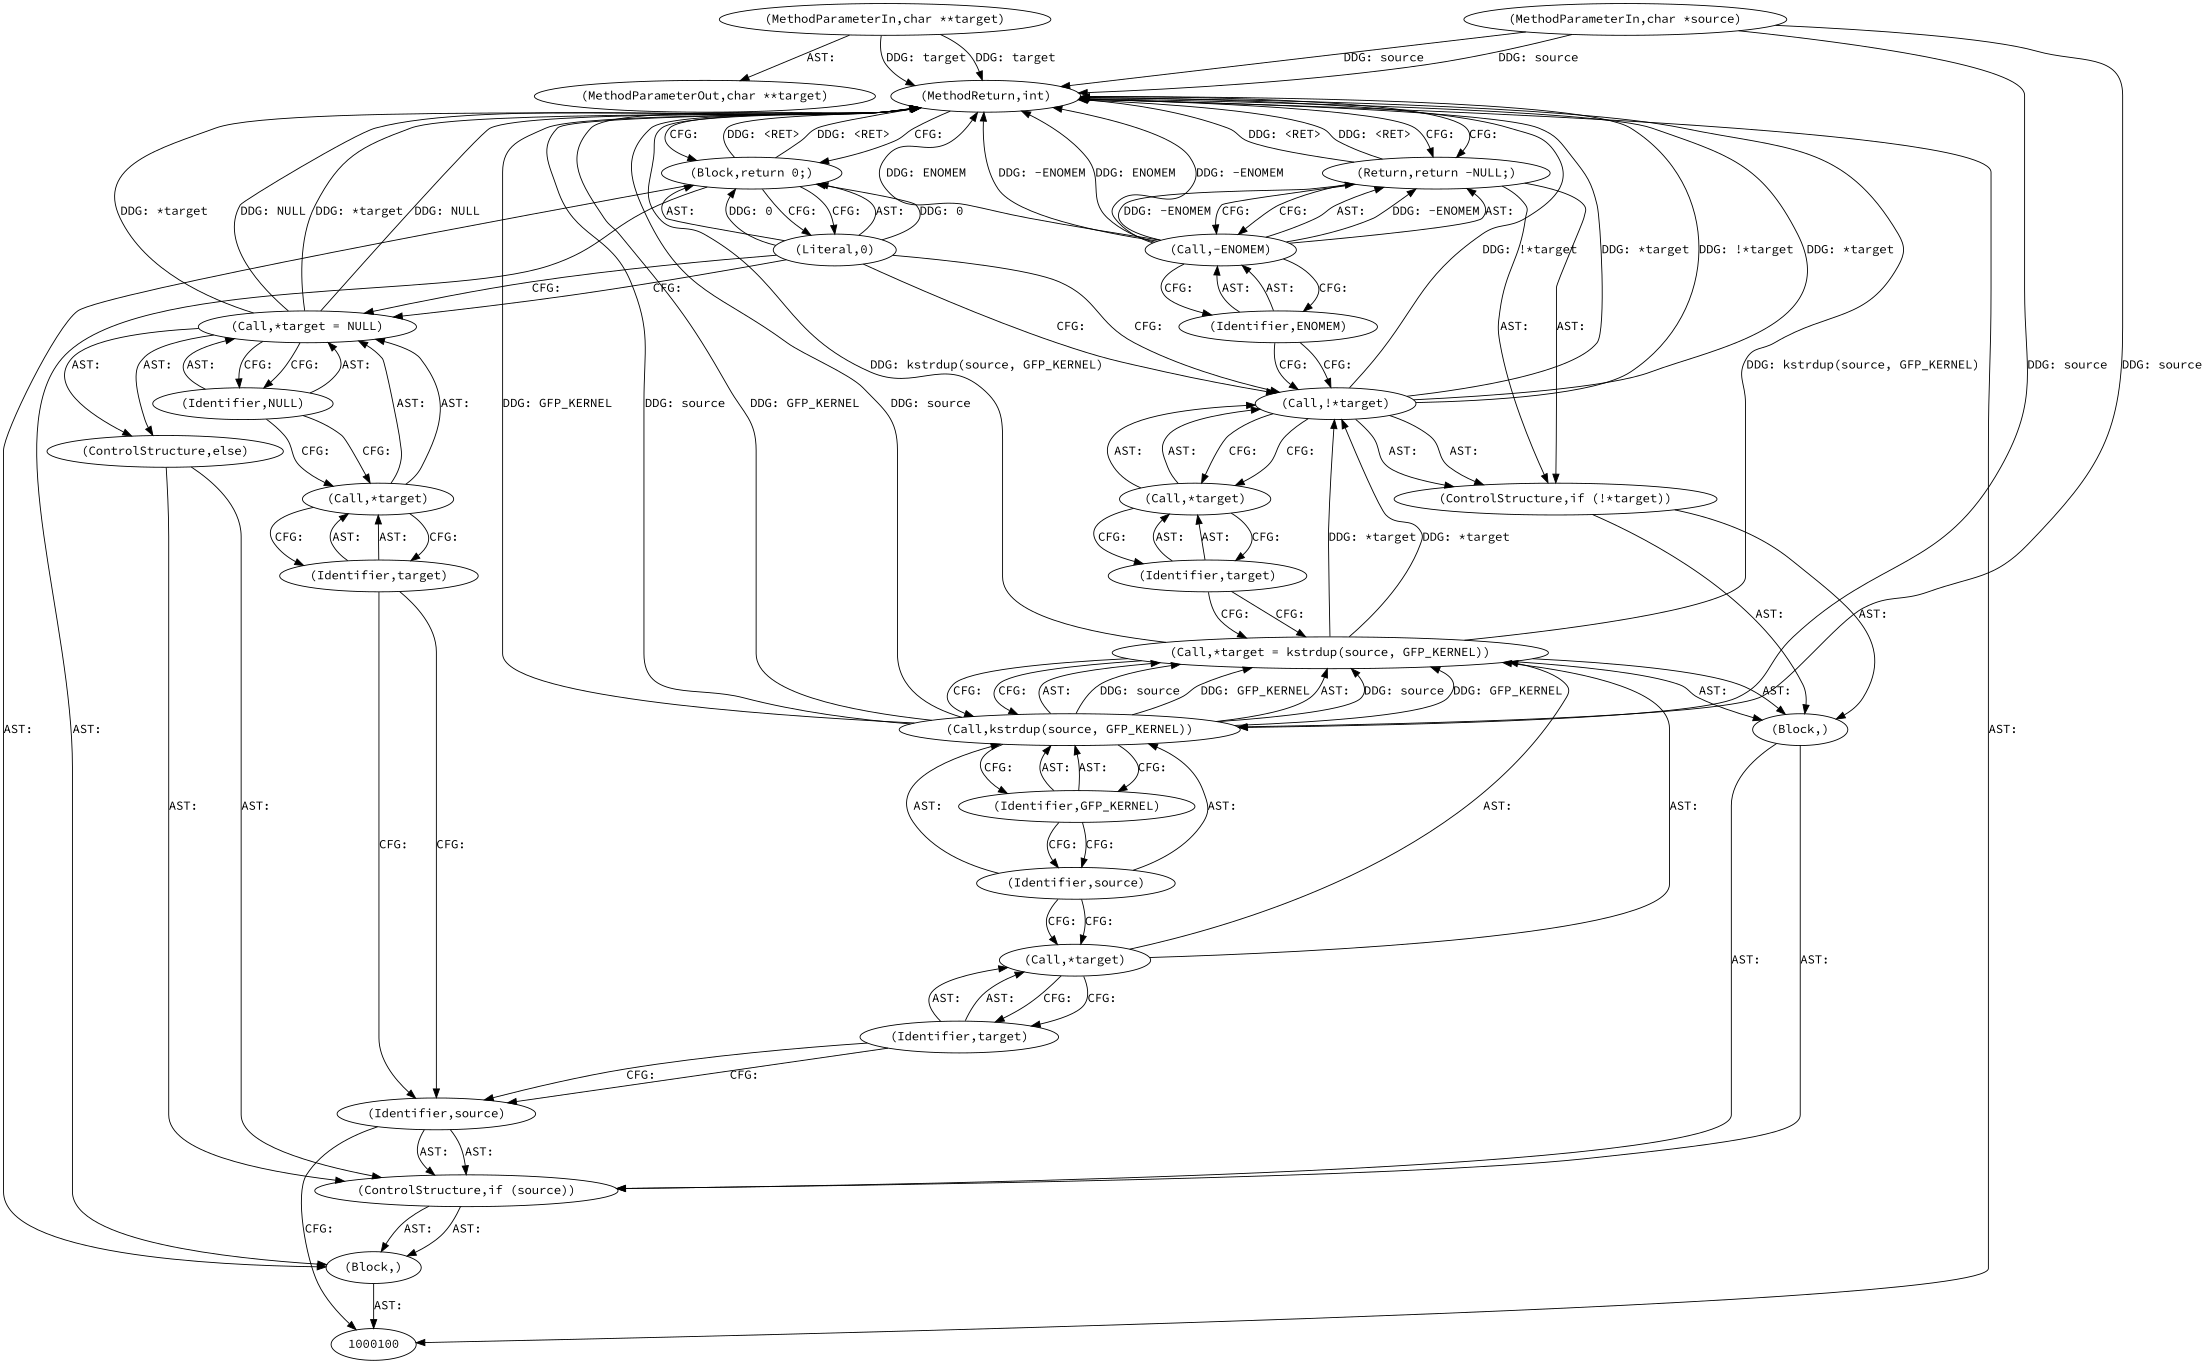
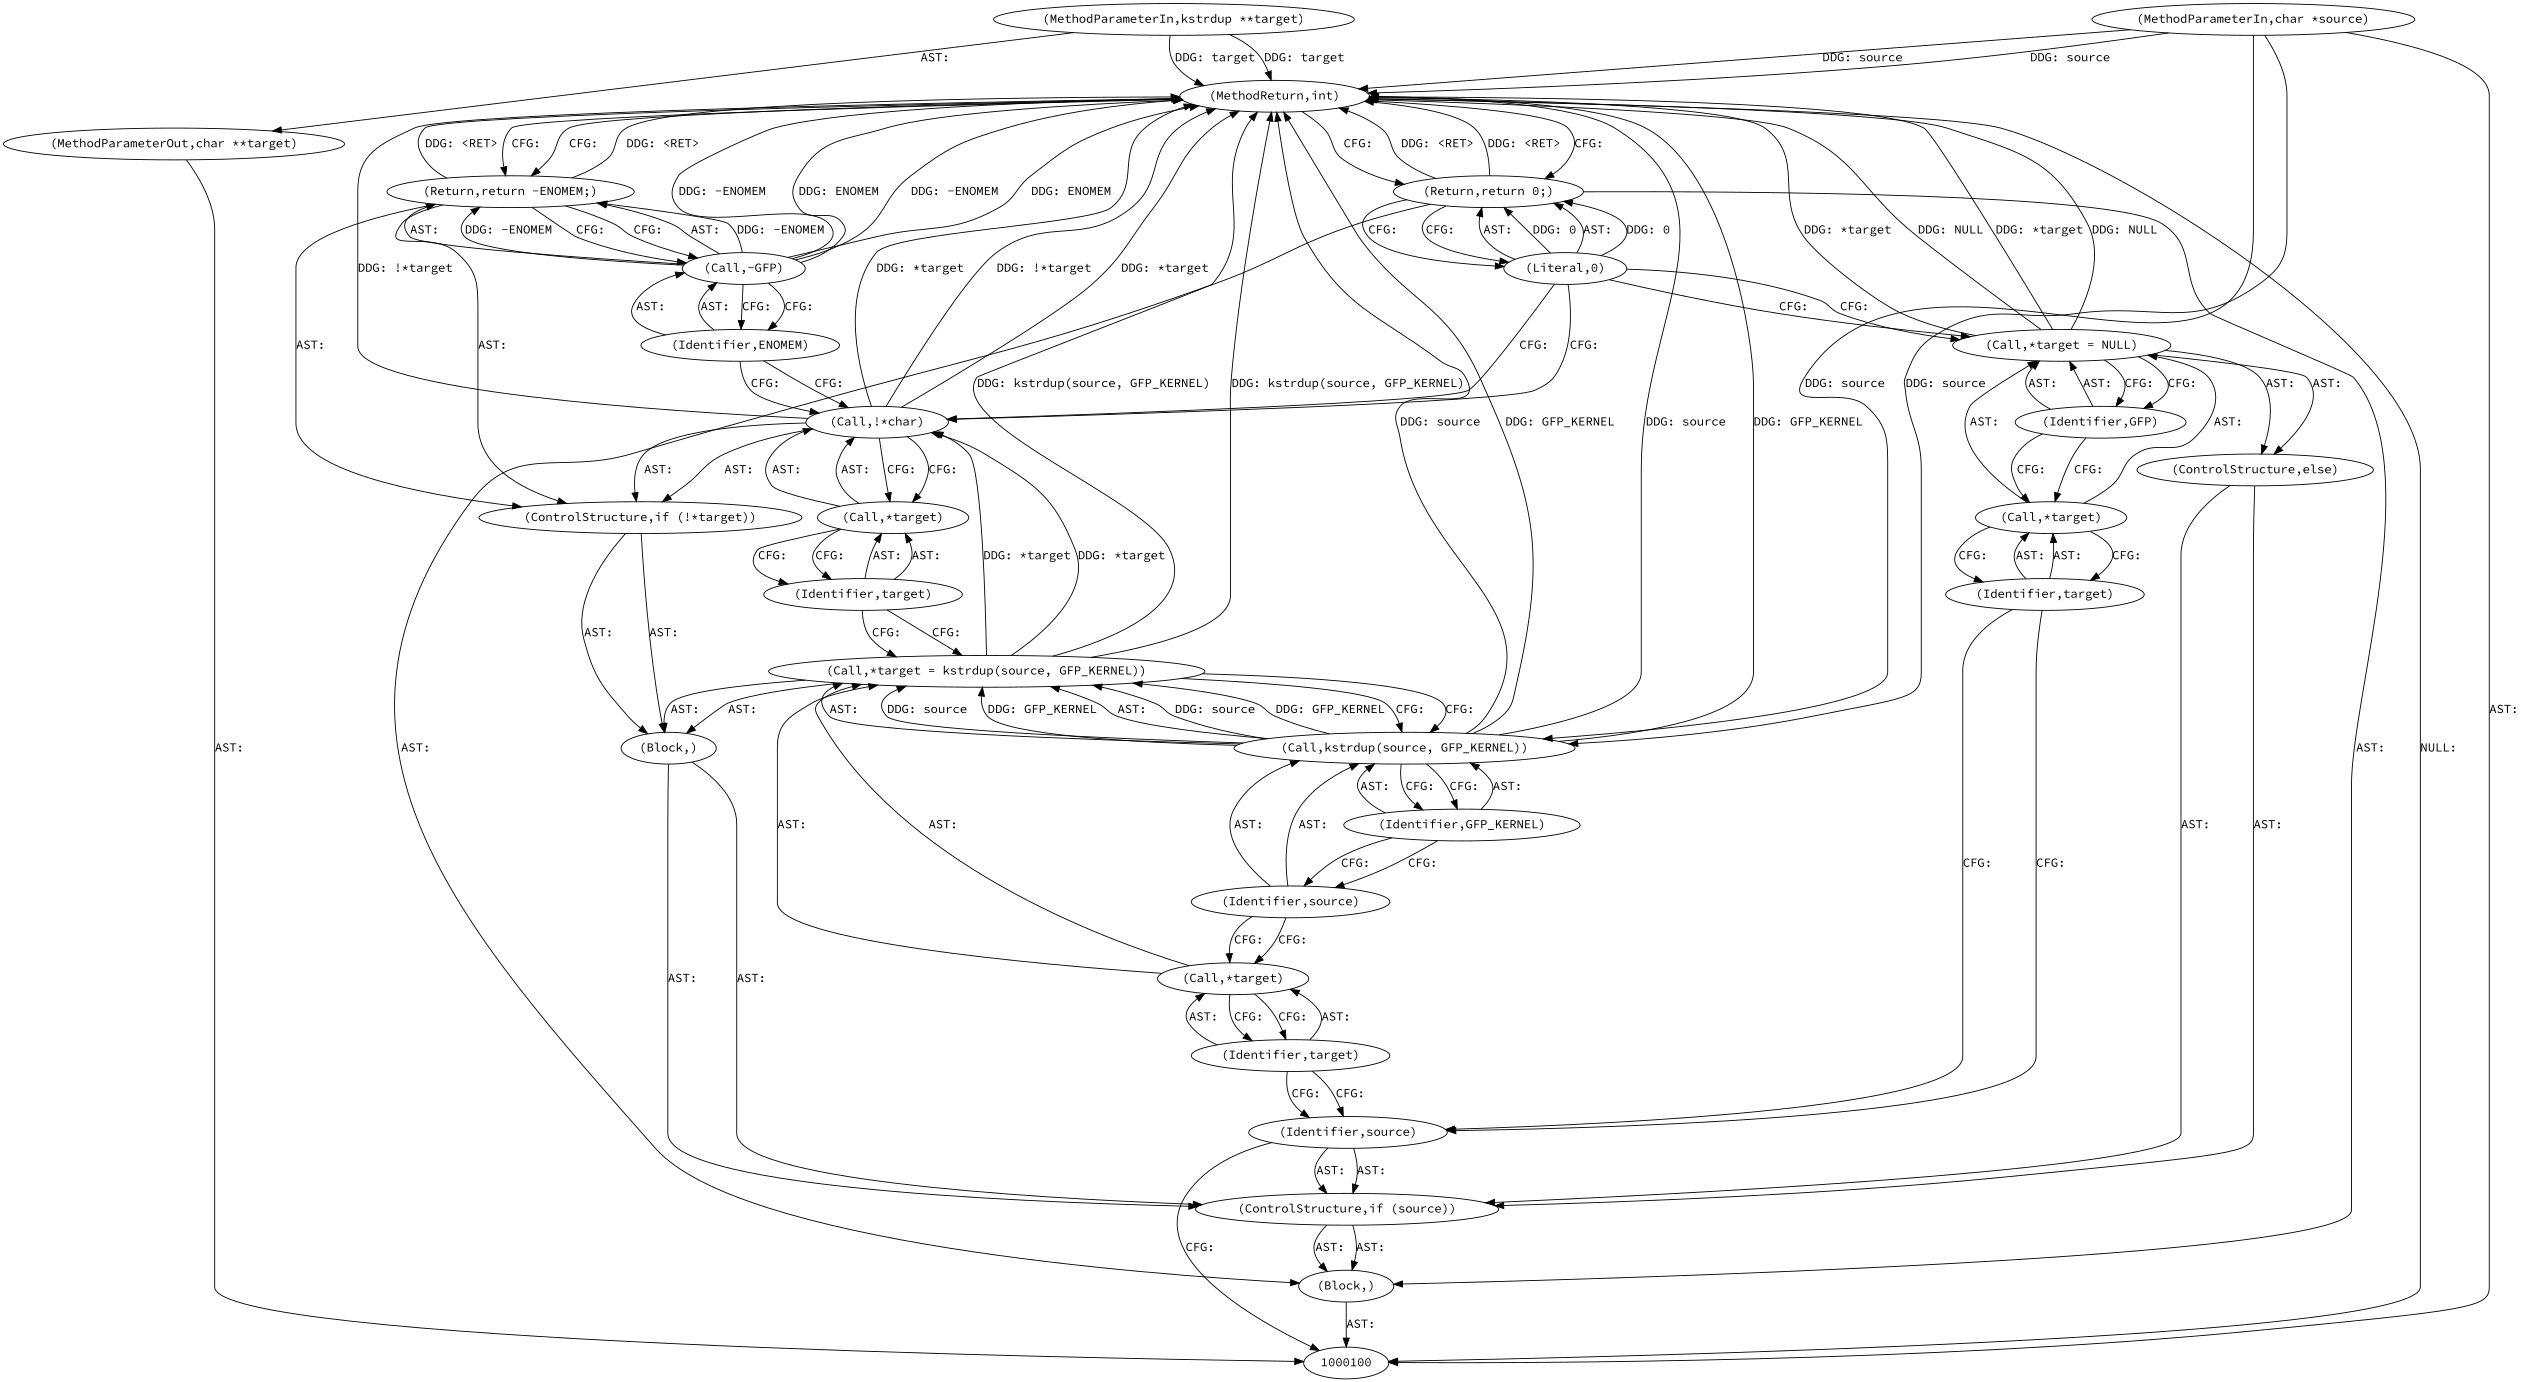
(885, 19) -> (1174, 19)
(752, 173) -> (1488, 192)
(1436, 173) -> (511, 192)
(1221, 250) -> (744, 269)
(243, 404) -> (2101, 422)
(1336, 404) -> (877, 422)
(2007, 730) -> (2442, 748)
none -> (2489, 1161)
none -> (215, 1263)
